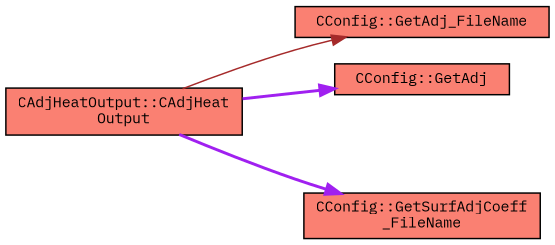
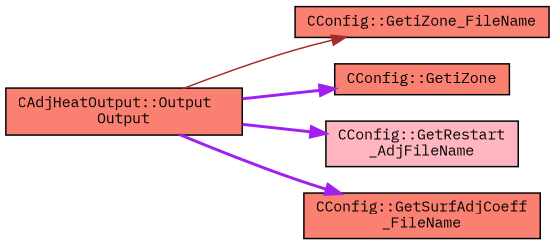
(422, 22) -> (422, 22)
(422, 79) -> (422, 79)
(124, 112) -> (124, 112)
none -> (422, 144)
